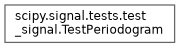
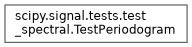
(90, 24) -> (96, 24)
